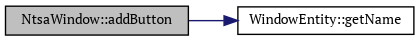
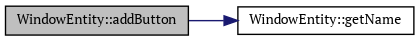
(97, 21) -> (97, 21)
